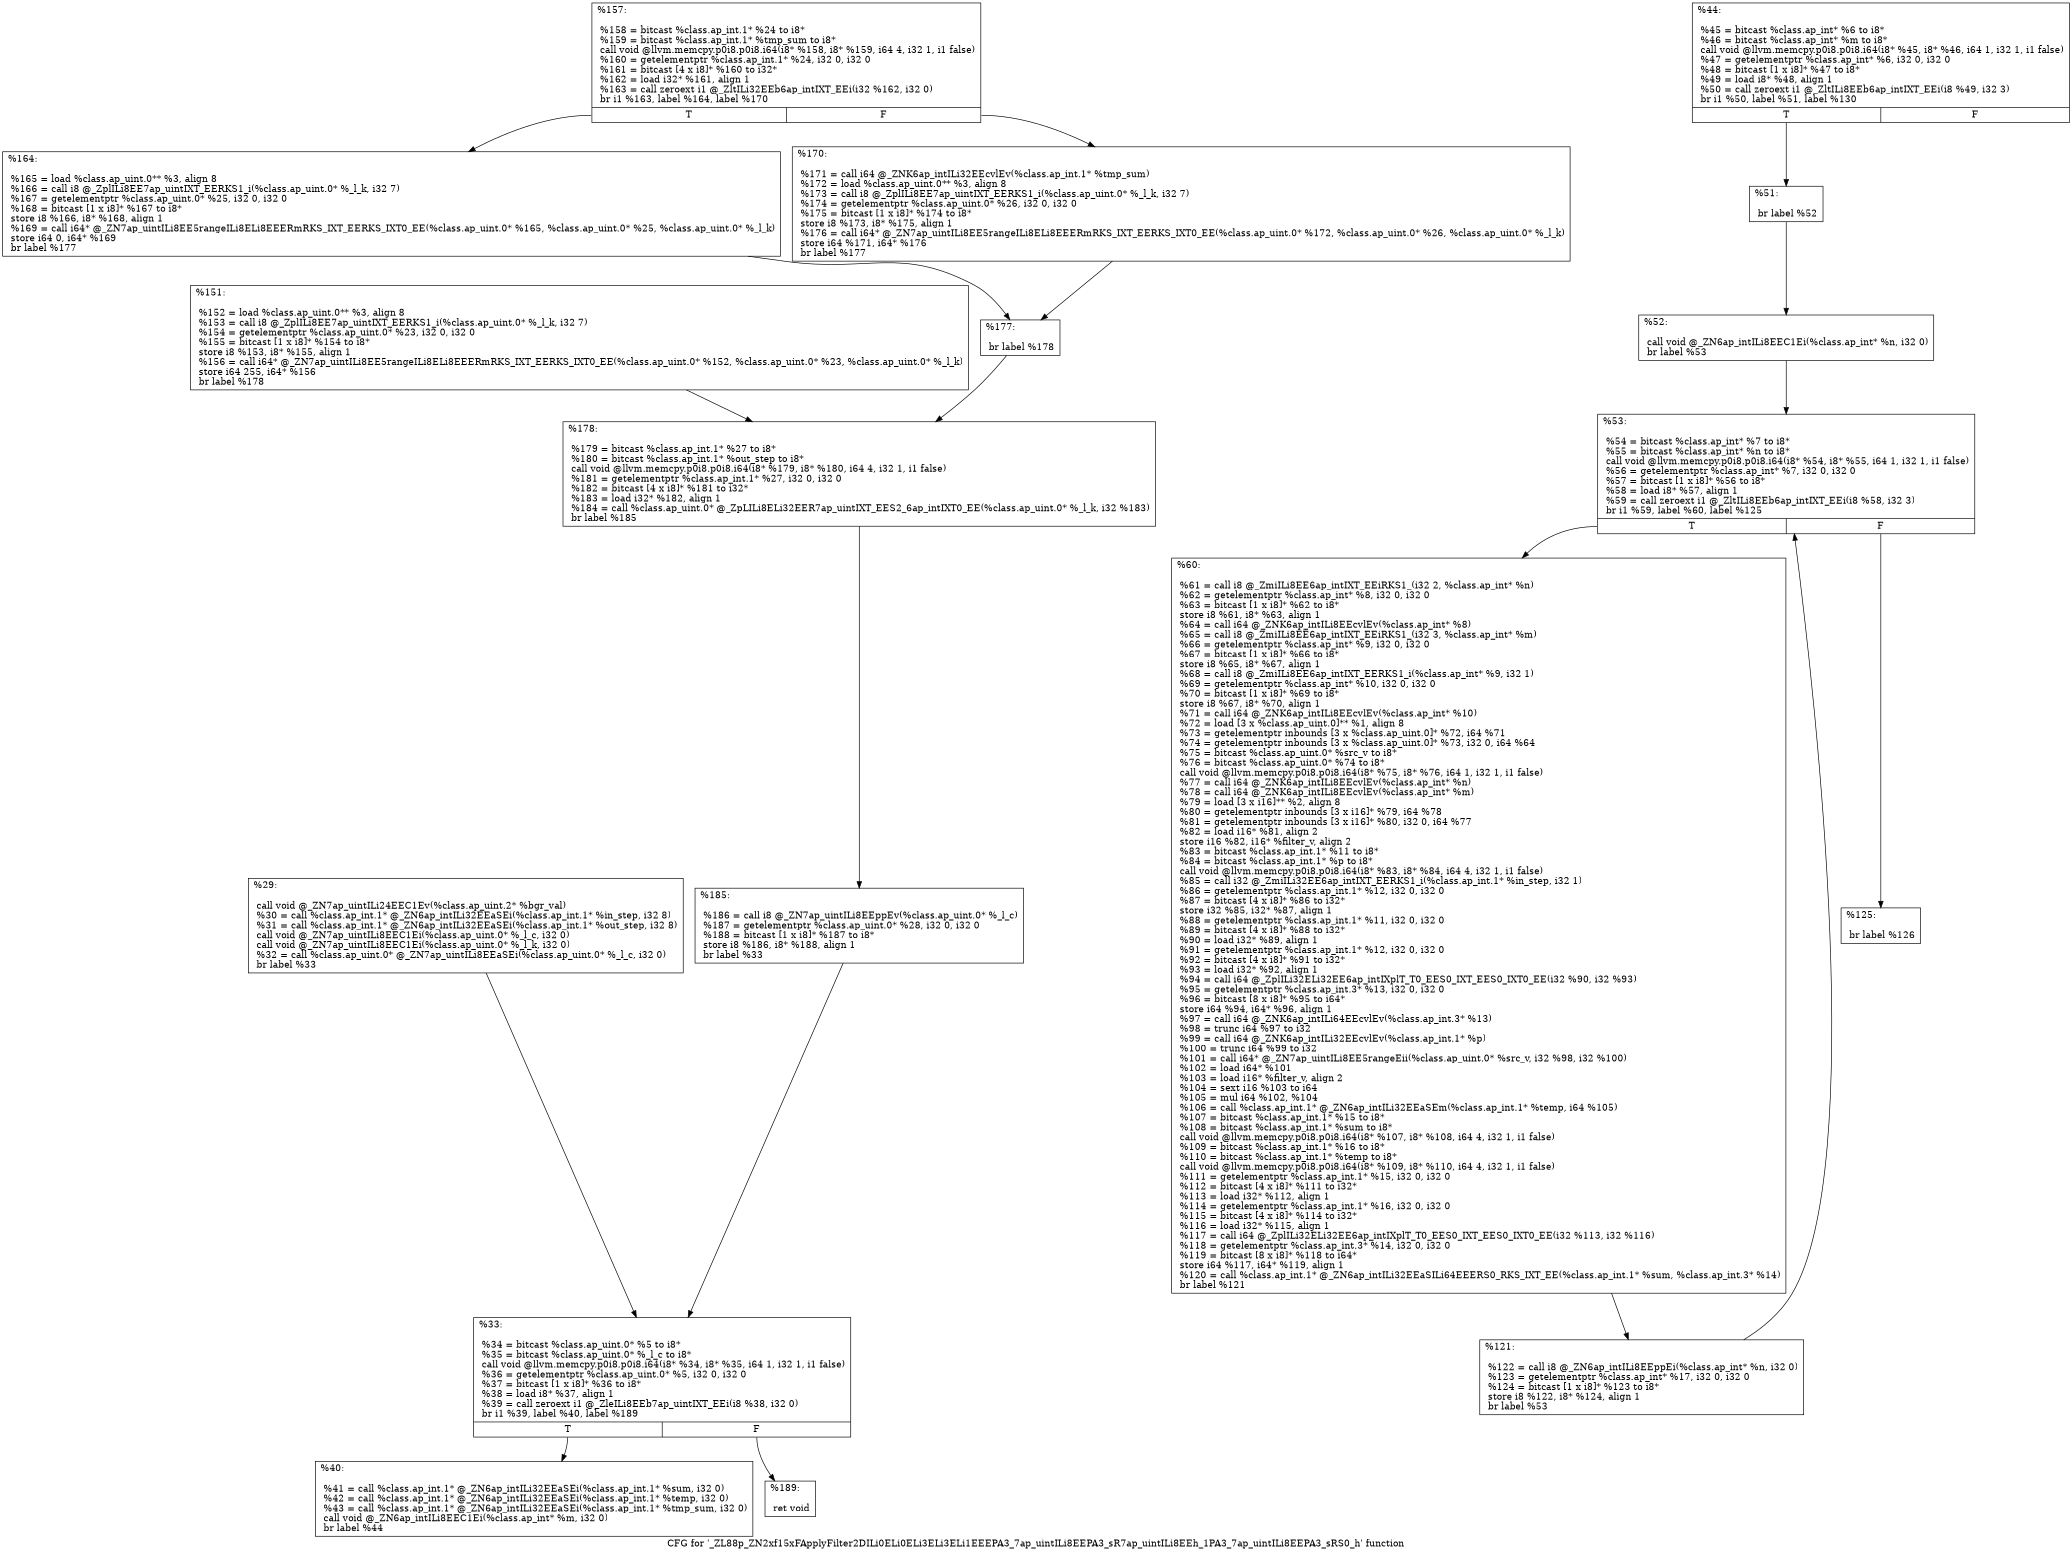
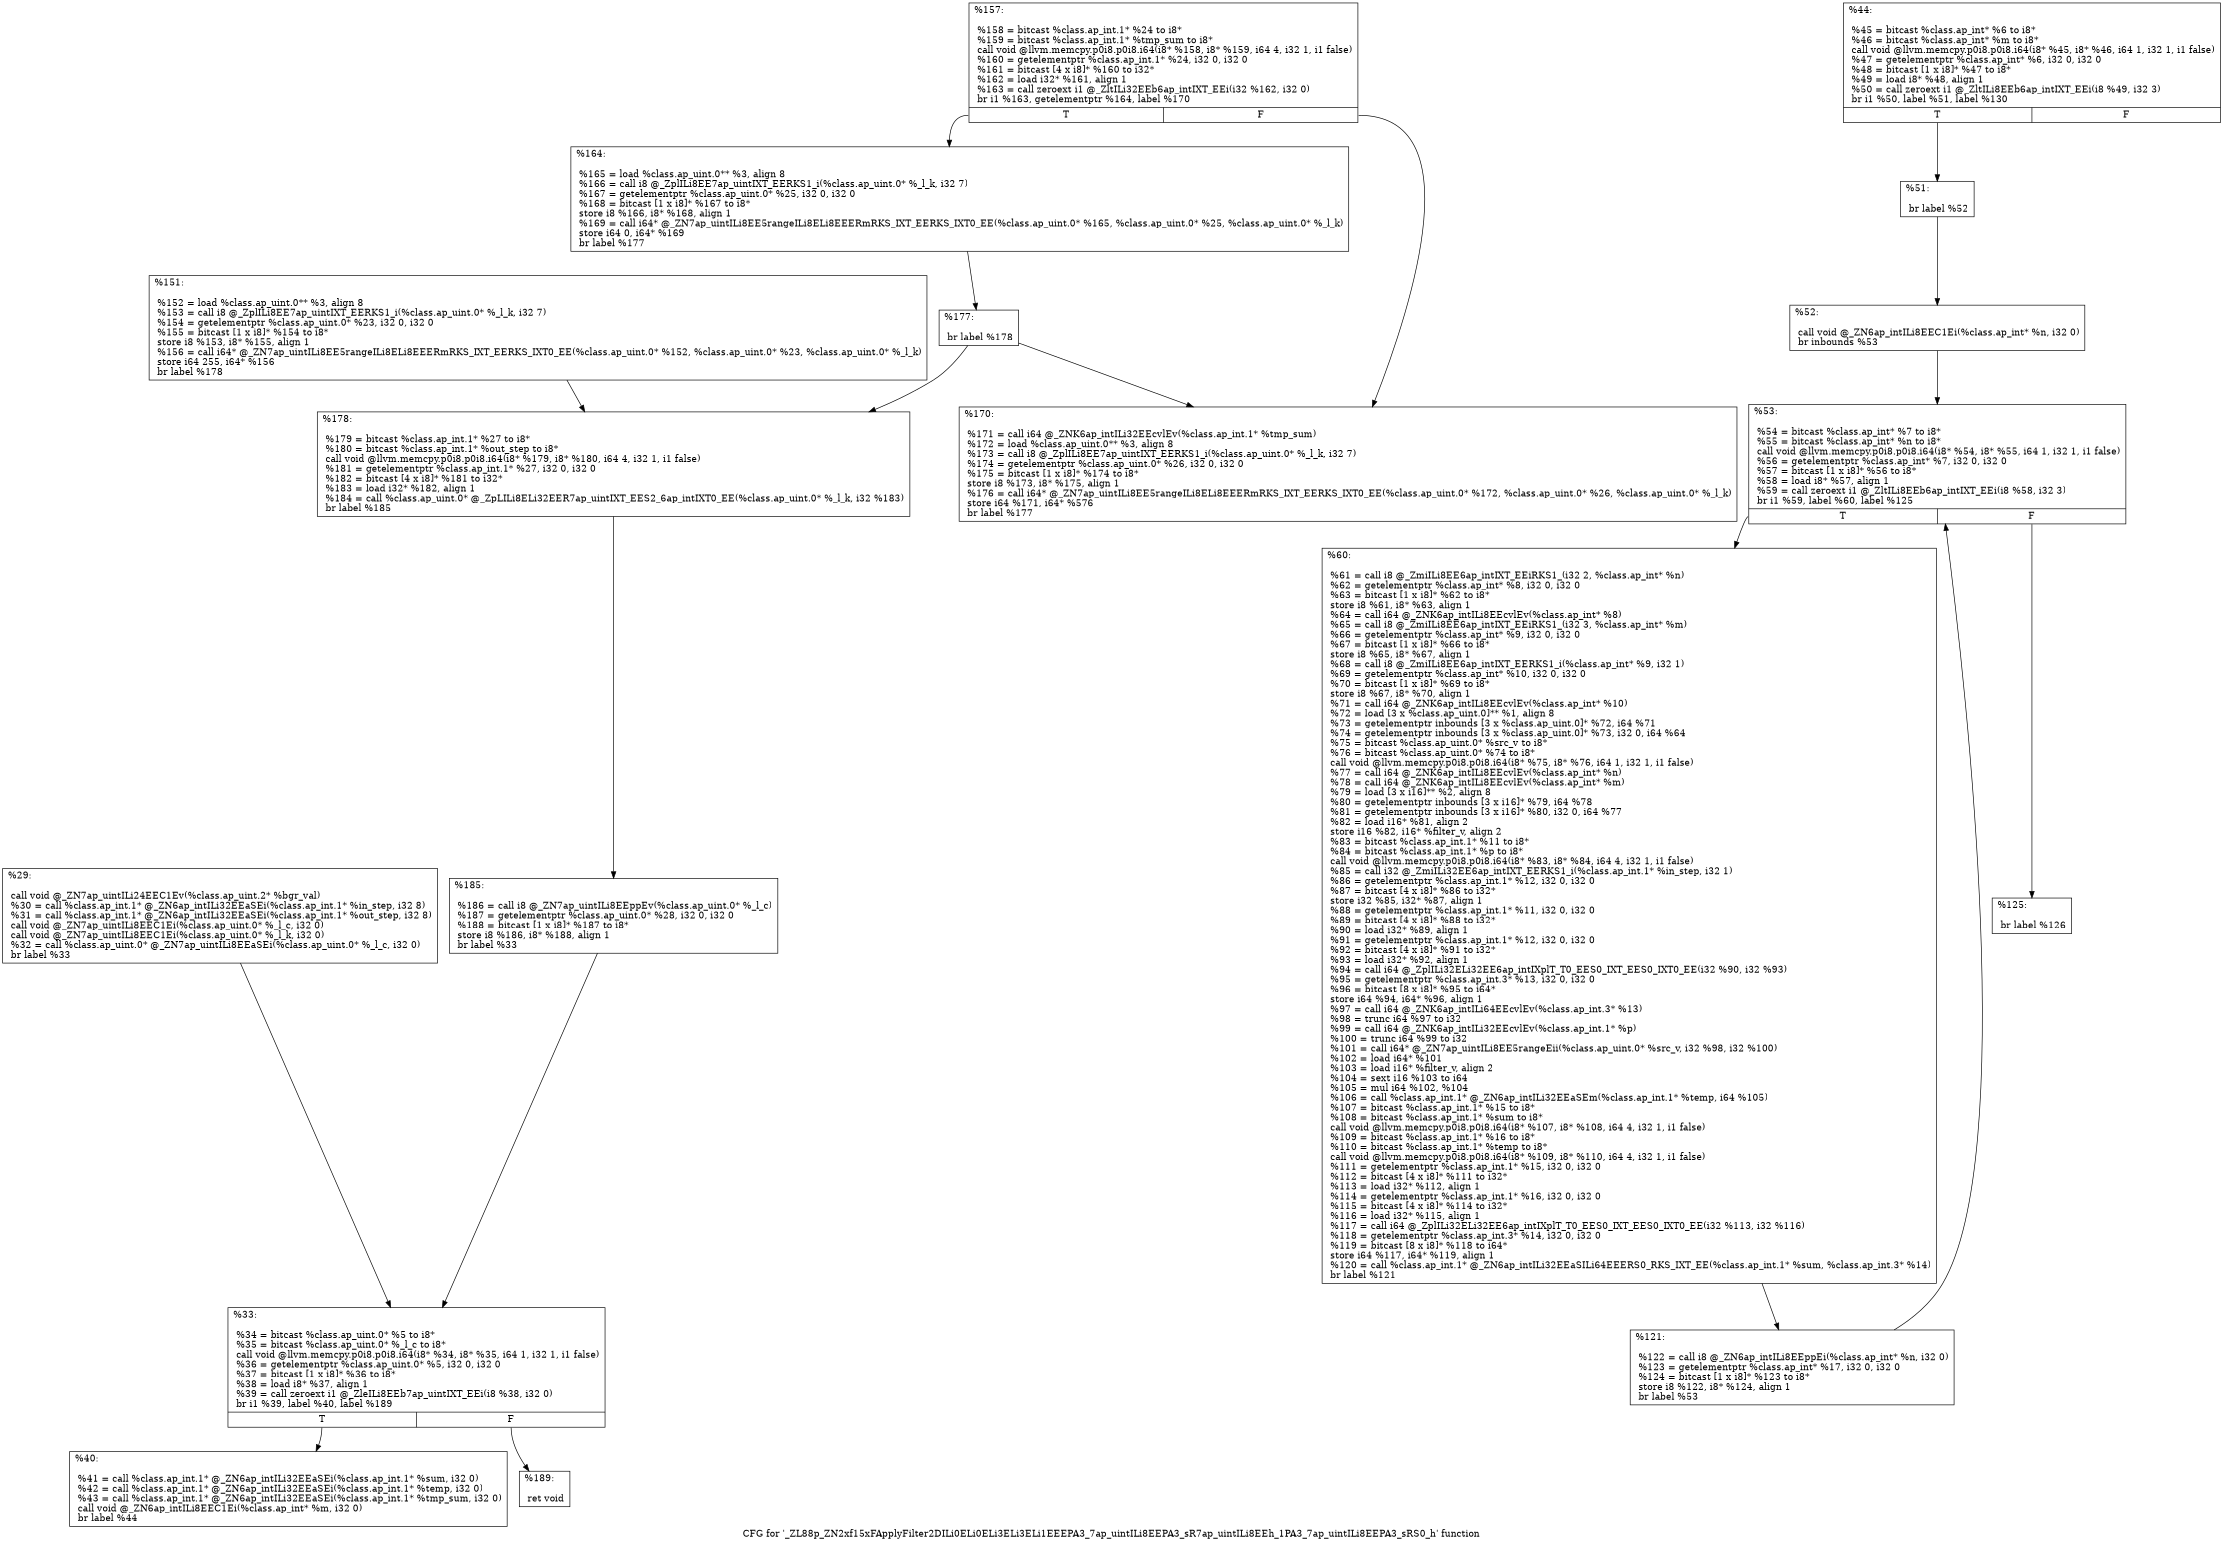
(683, 100) -> (1082, 100)
(862, 243) -> (1029, 504)
(1079, 288) -> (1103, 374)
(1676, 352) -> (1837, 343)
